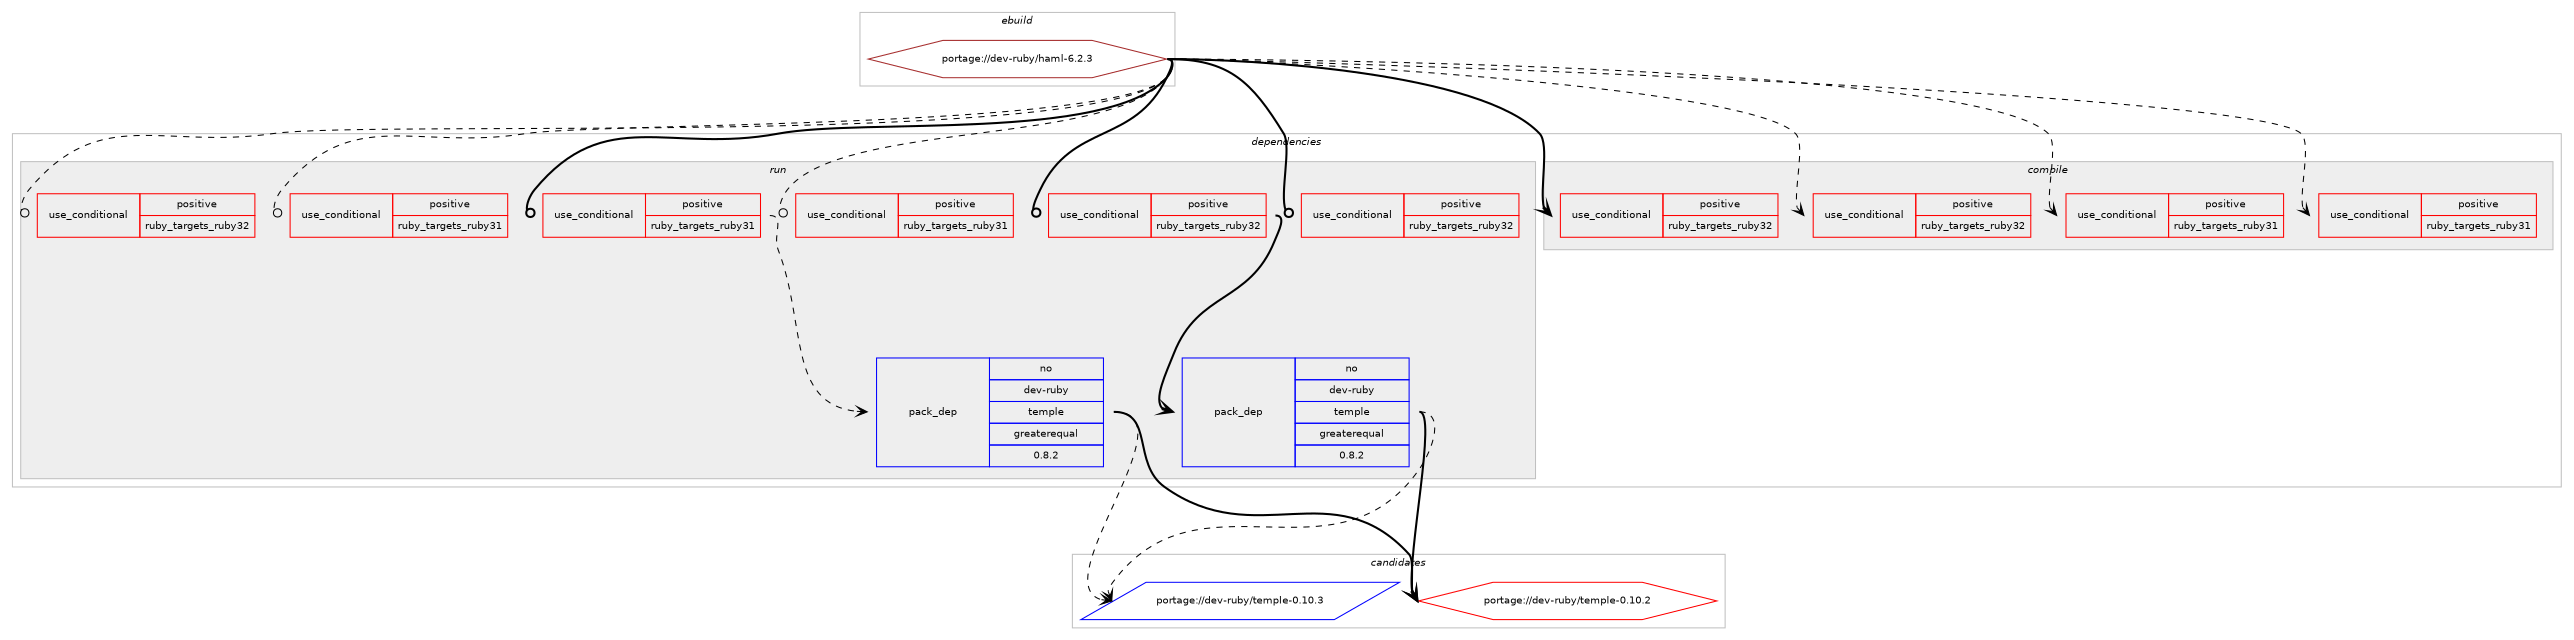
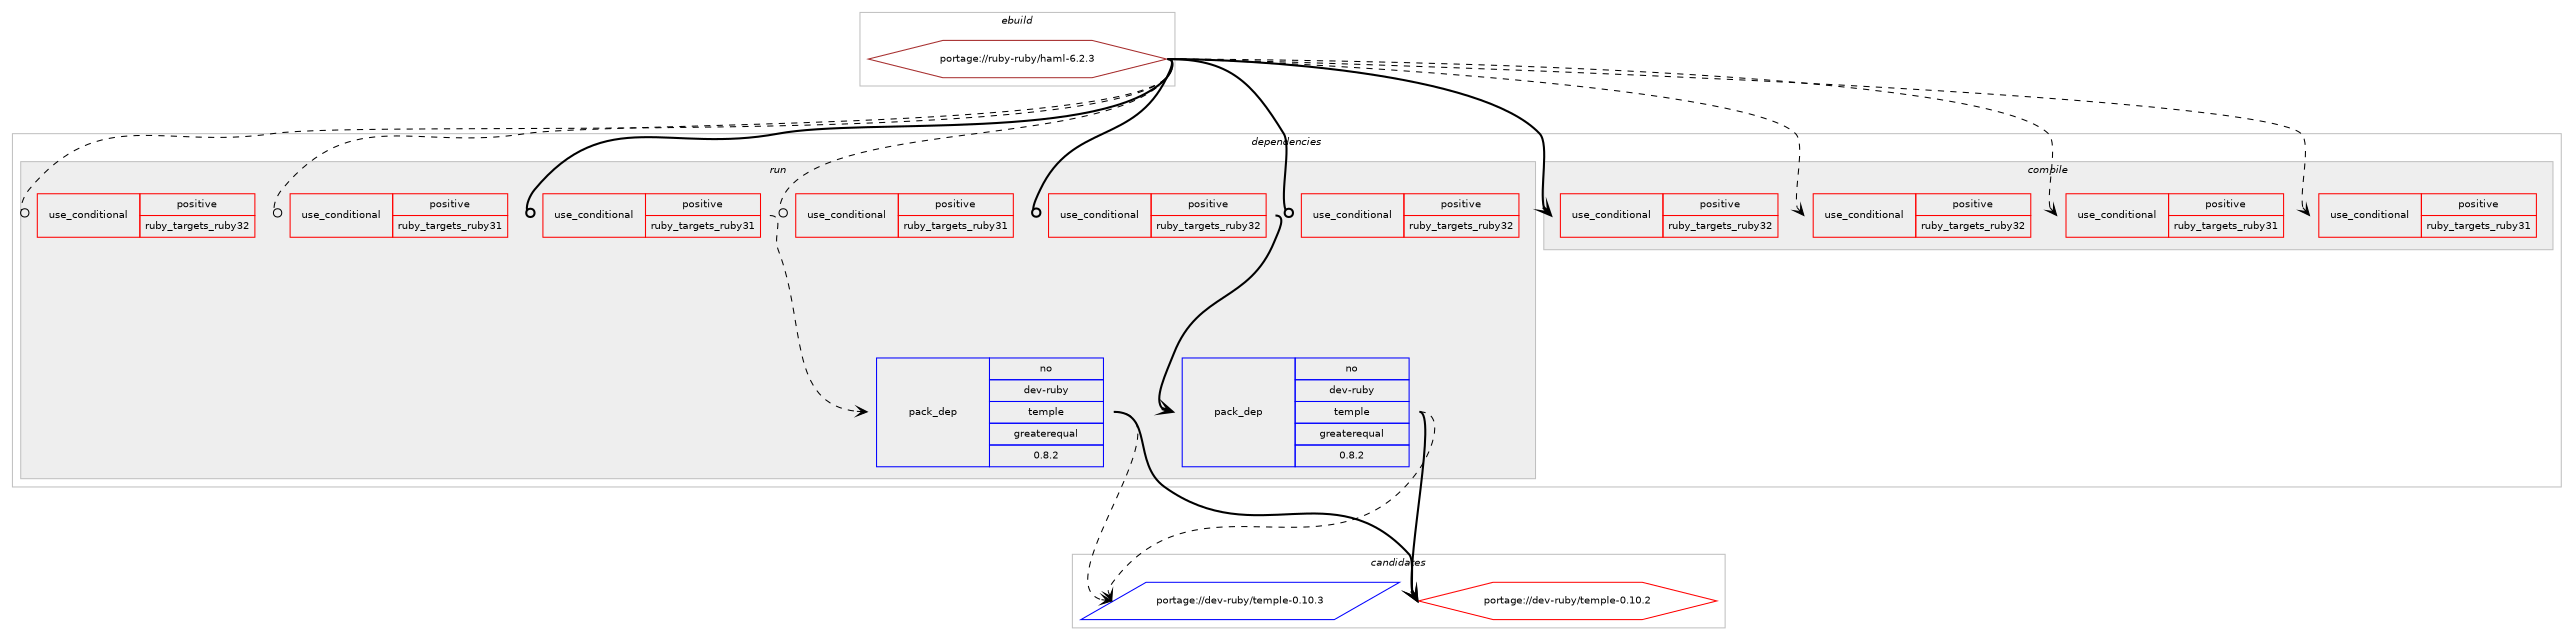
(1017, 59) -> (1017, 59)
